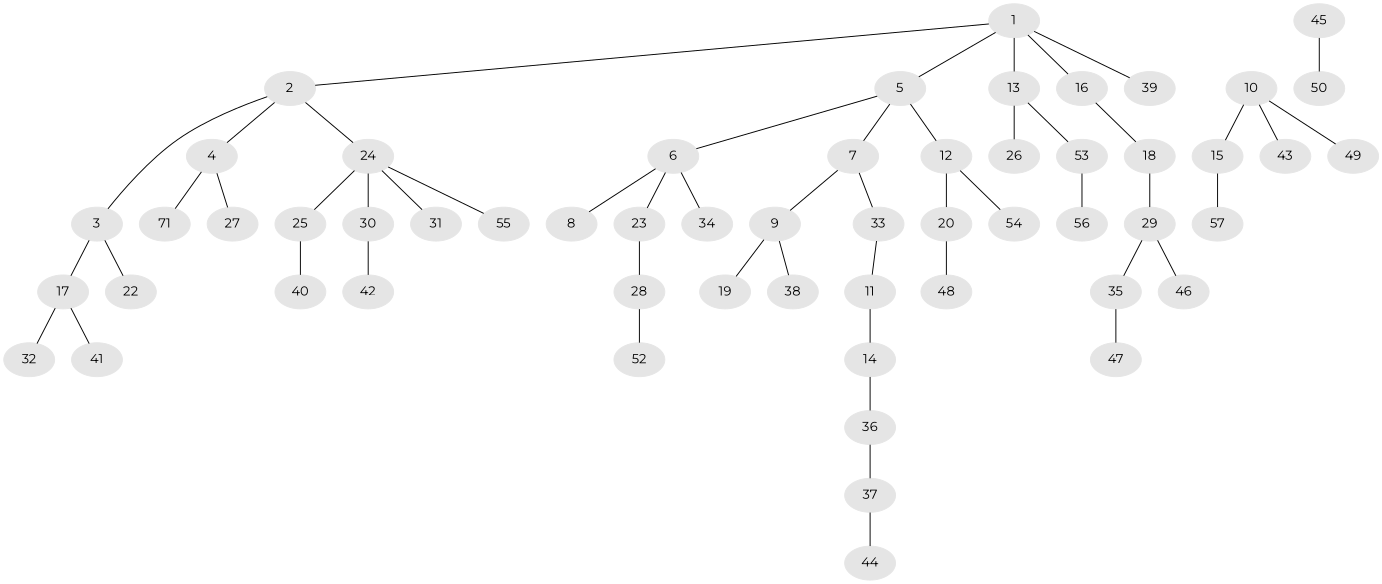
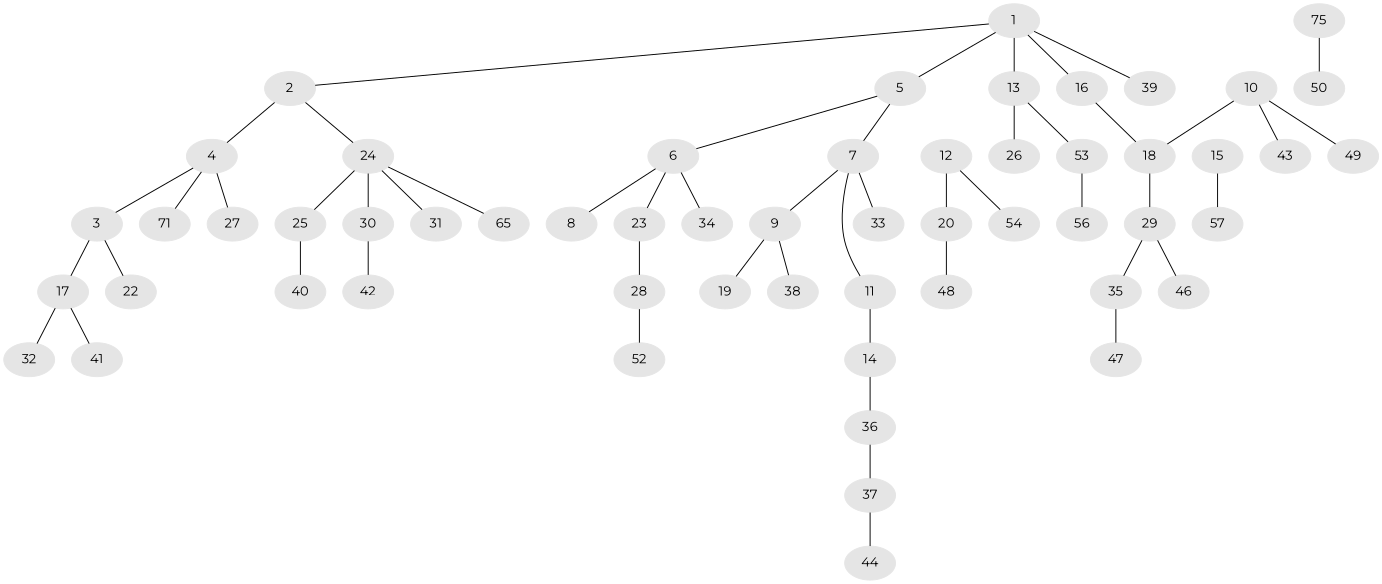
(1319, 21) -> (1319, 21)
(923, 122) -> none
(1234, 122) -> (1201, 122)
(178, 139) -> (154, 190)
(504, 224) -> (504, 224)
(874, 258) -> (843, 226)
